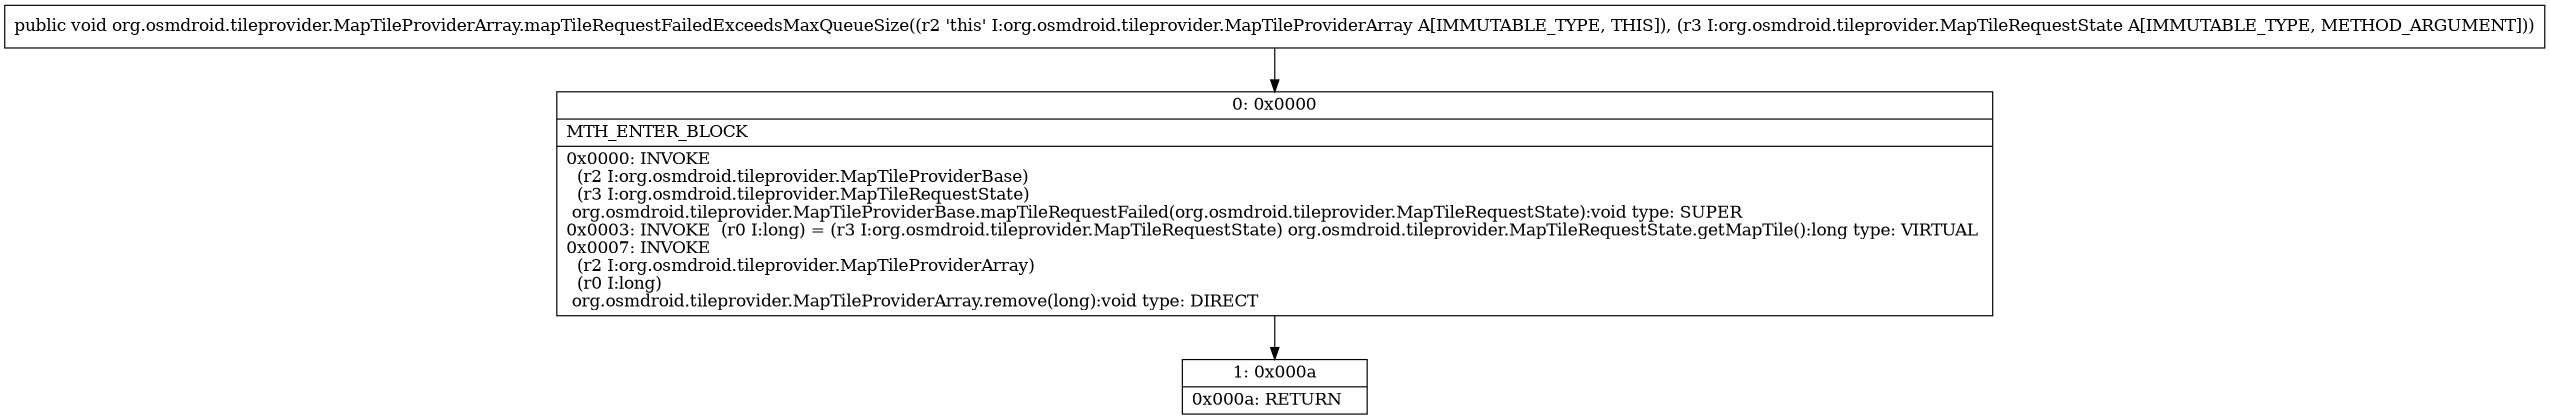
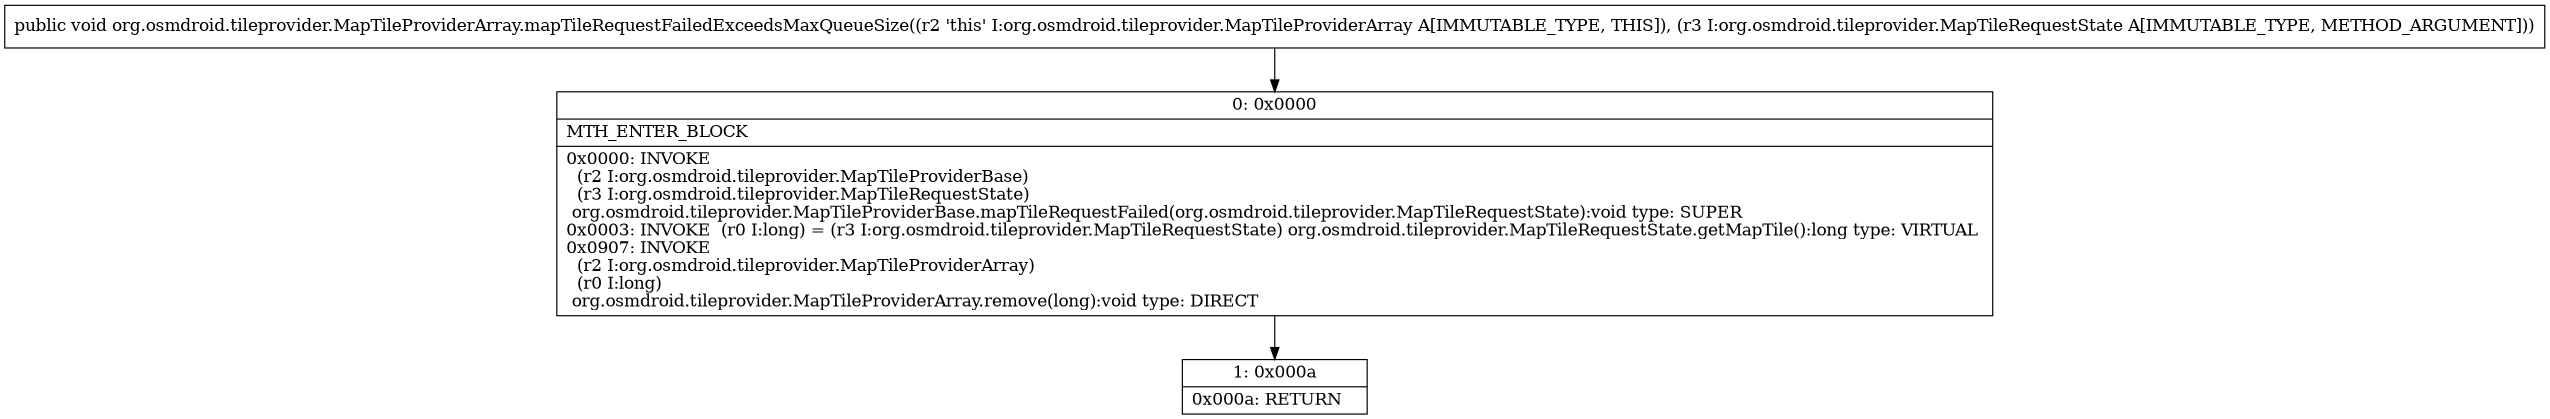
(644, 248) -> (644, 248)
